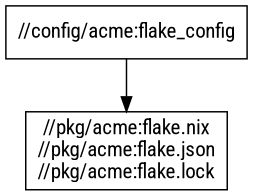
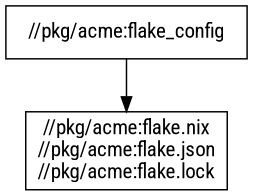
(126, 32) -> (126, 32)
